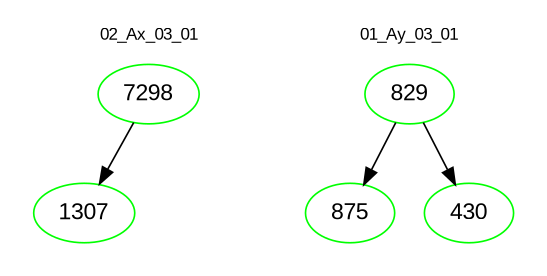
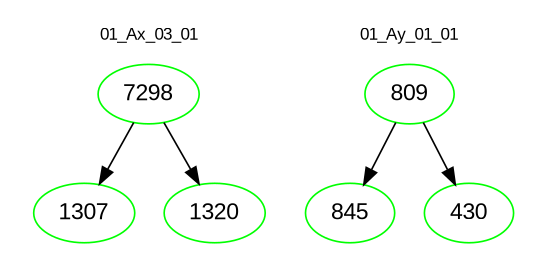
(149, 36) -> (149, 36)
(410, 36) -> (410, 36)
(410, 94) -> (410, 94)
none -> (215, 213)
(350, 213) -> (350, 213)
